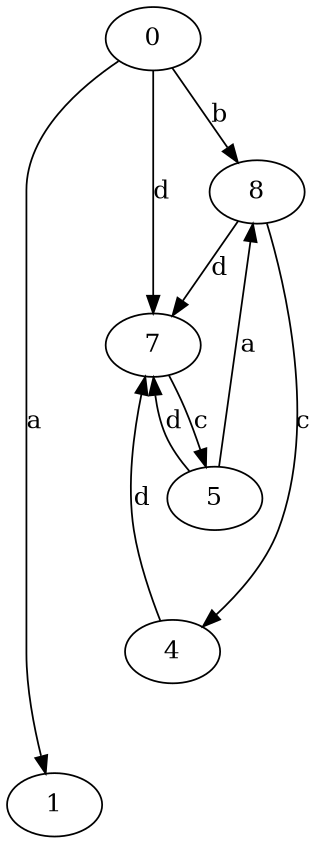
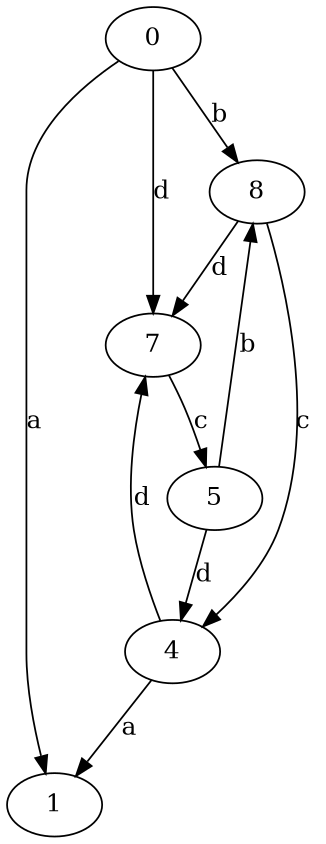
(248, 345) -> (248, 345)
(166, 436) -> (196, 566)
none -> (119, 721)
